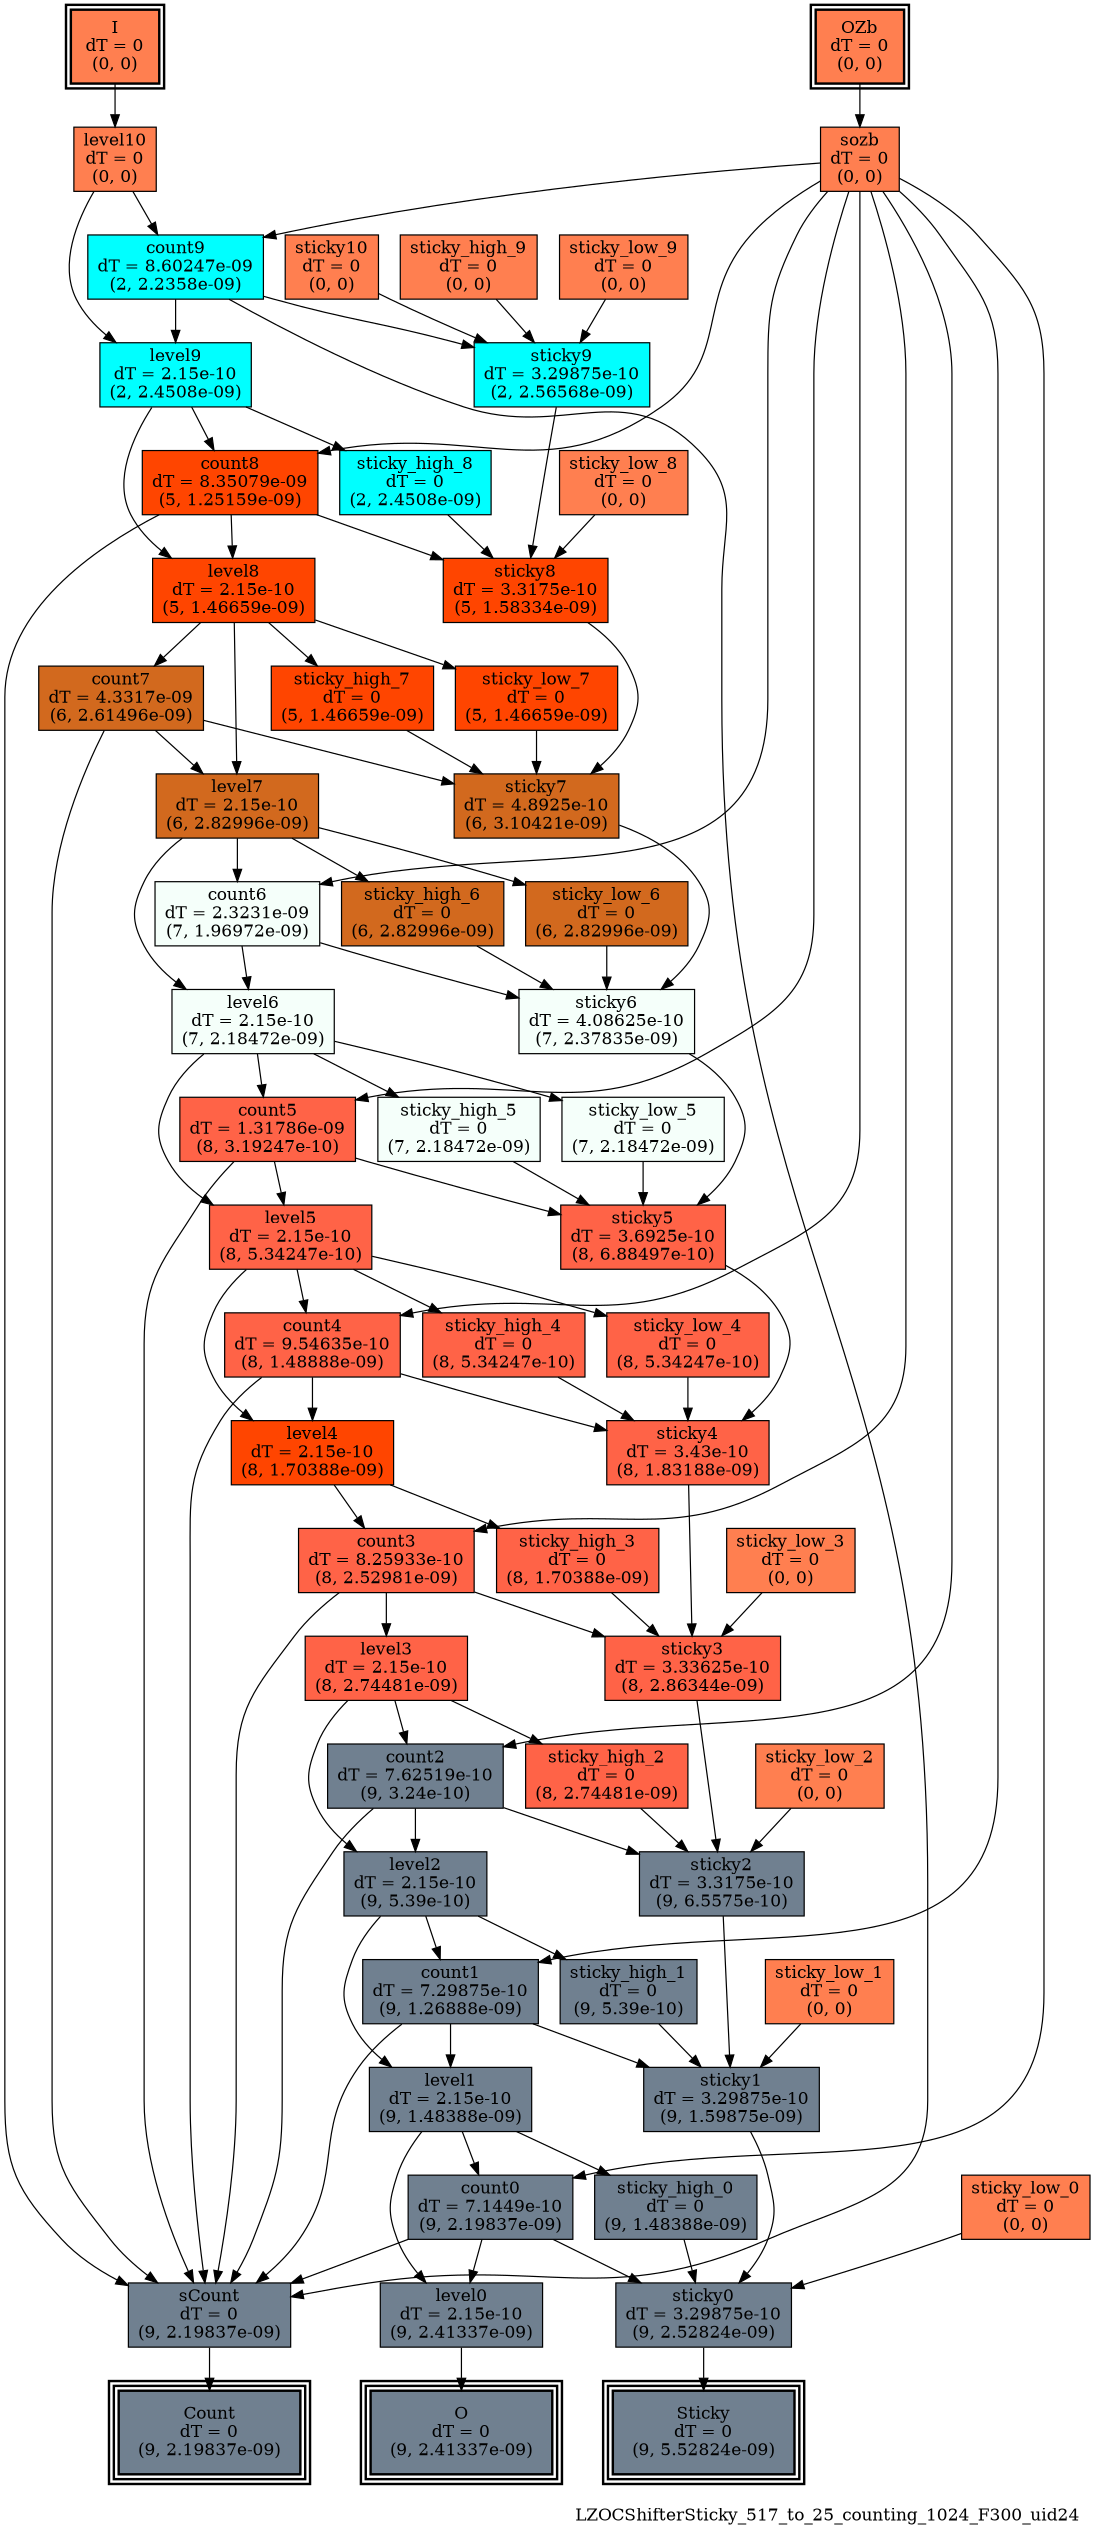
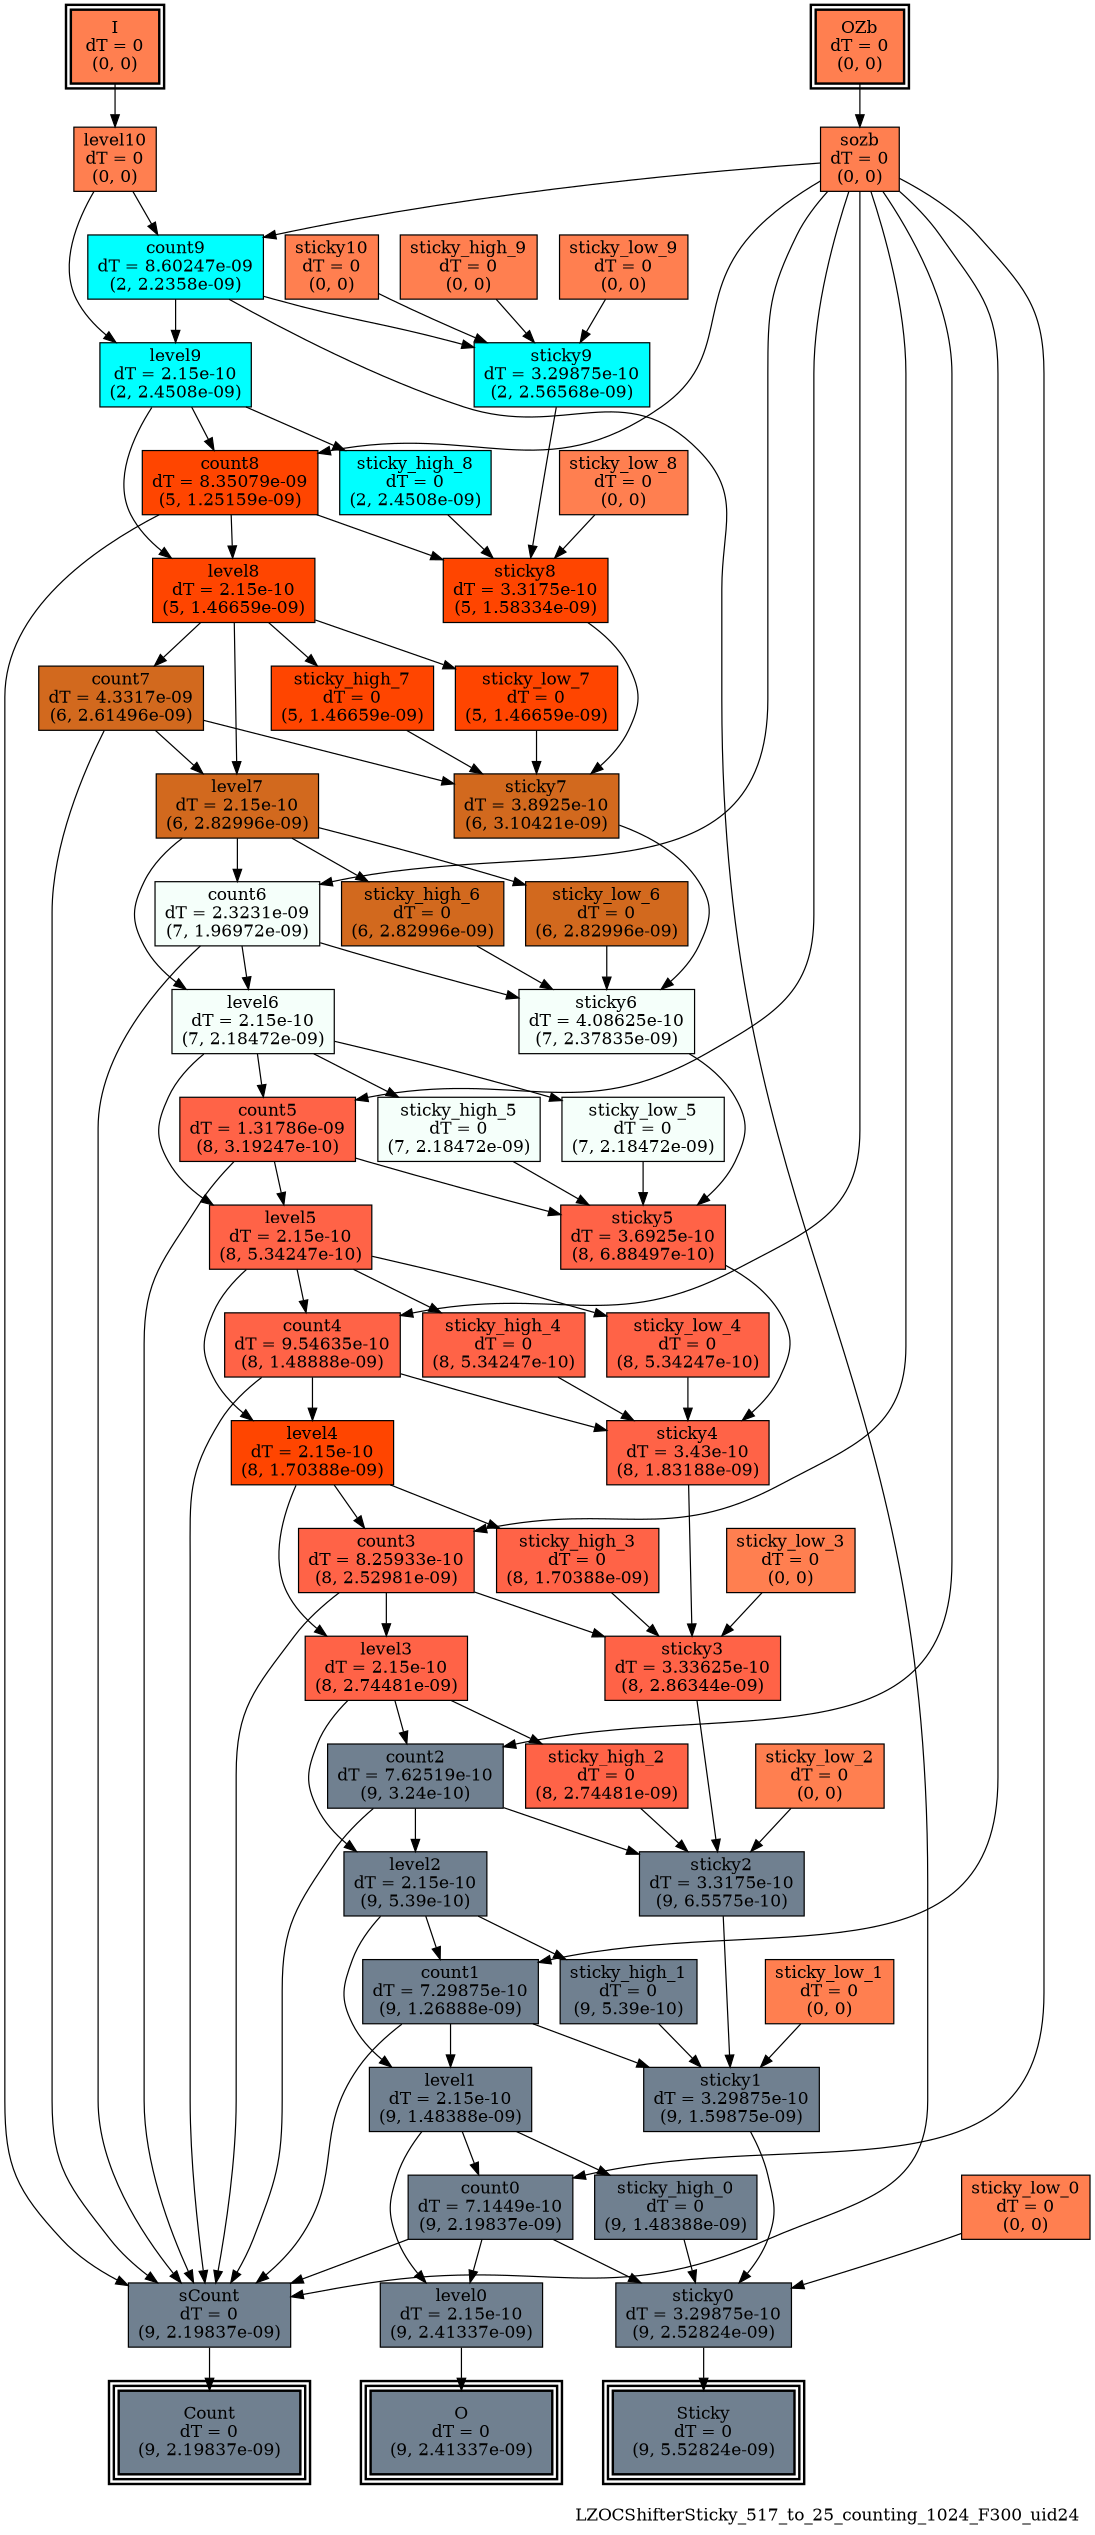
(537, 806) -> (537, 806)
none -> (279, 1562)
none -> (98, 1603)
